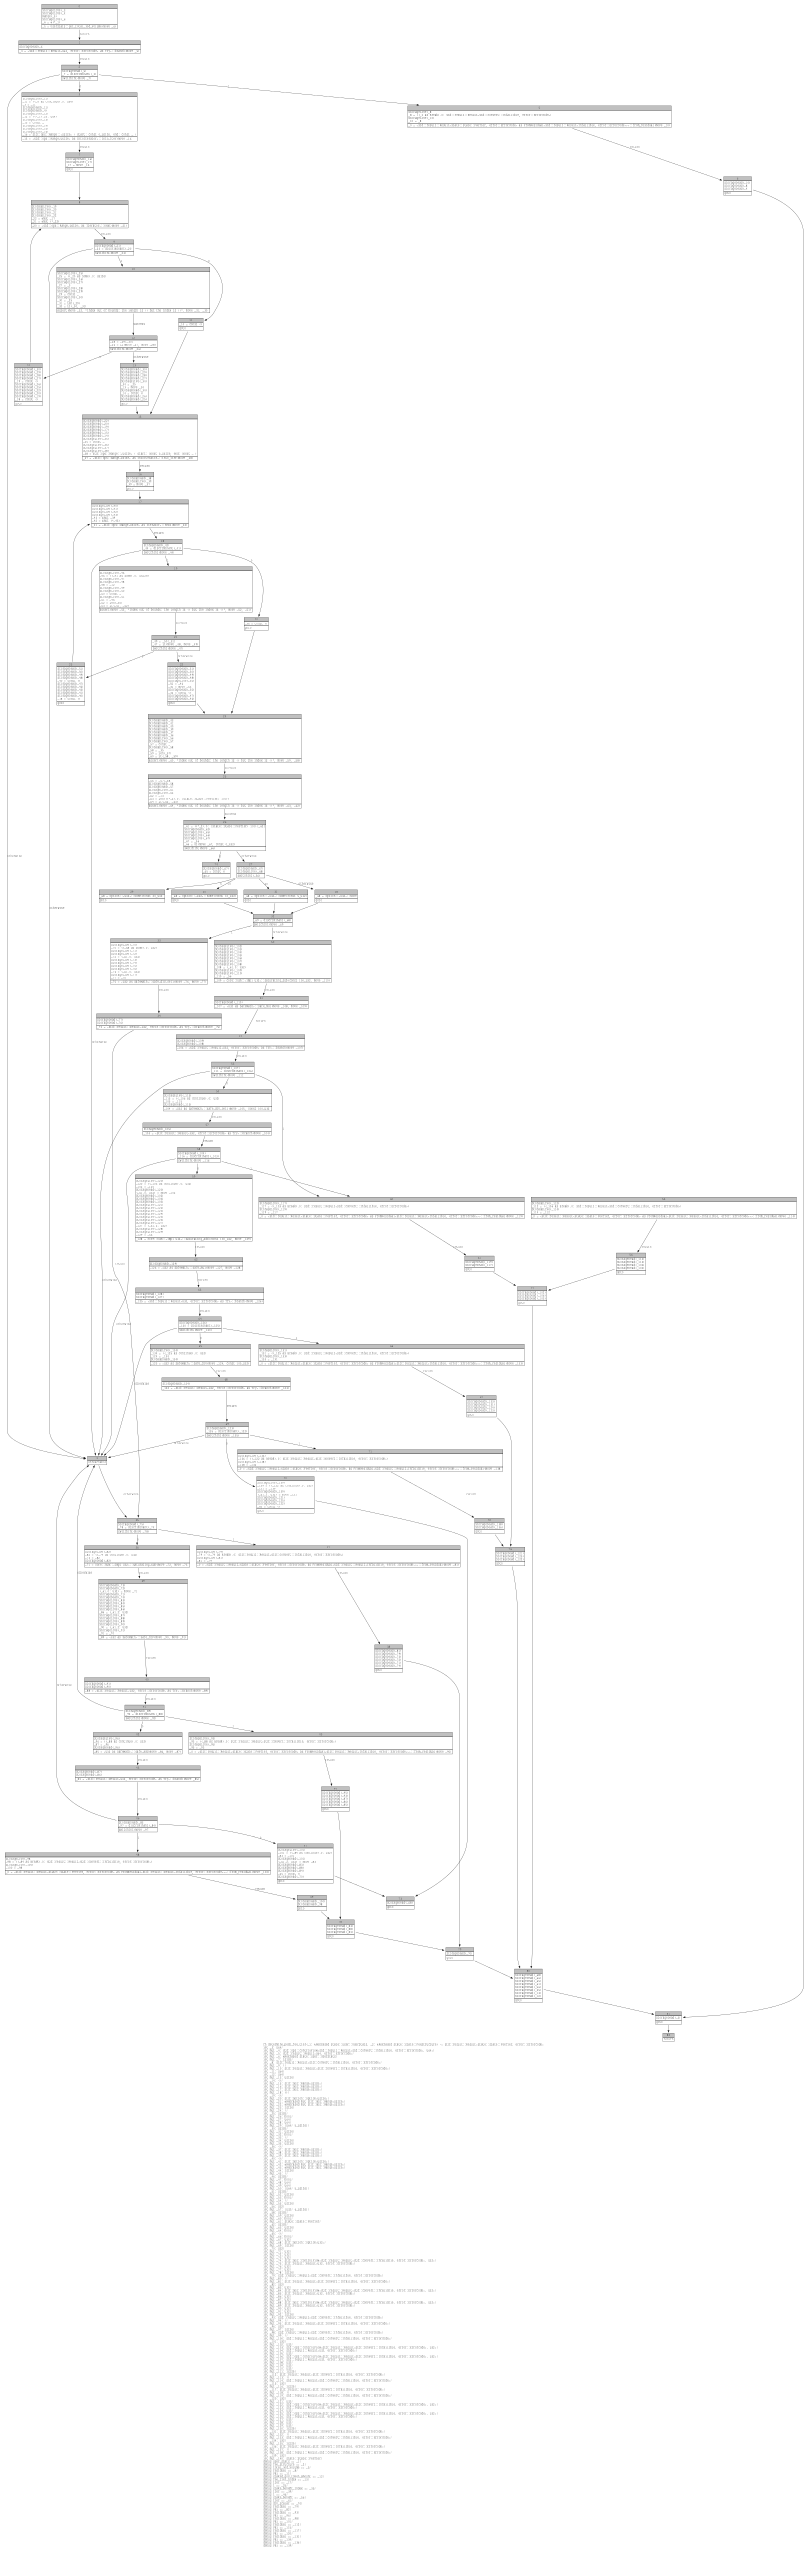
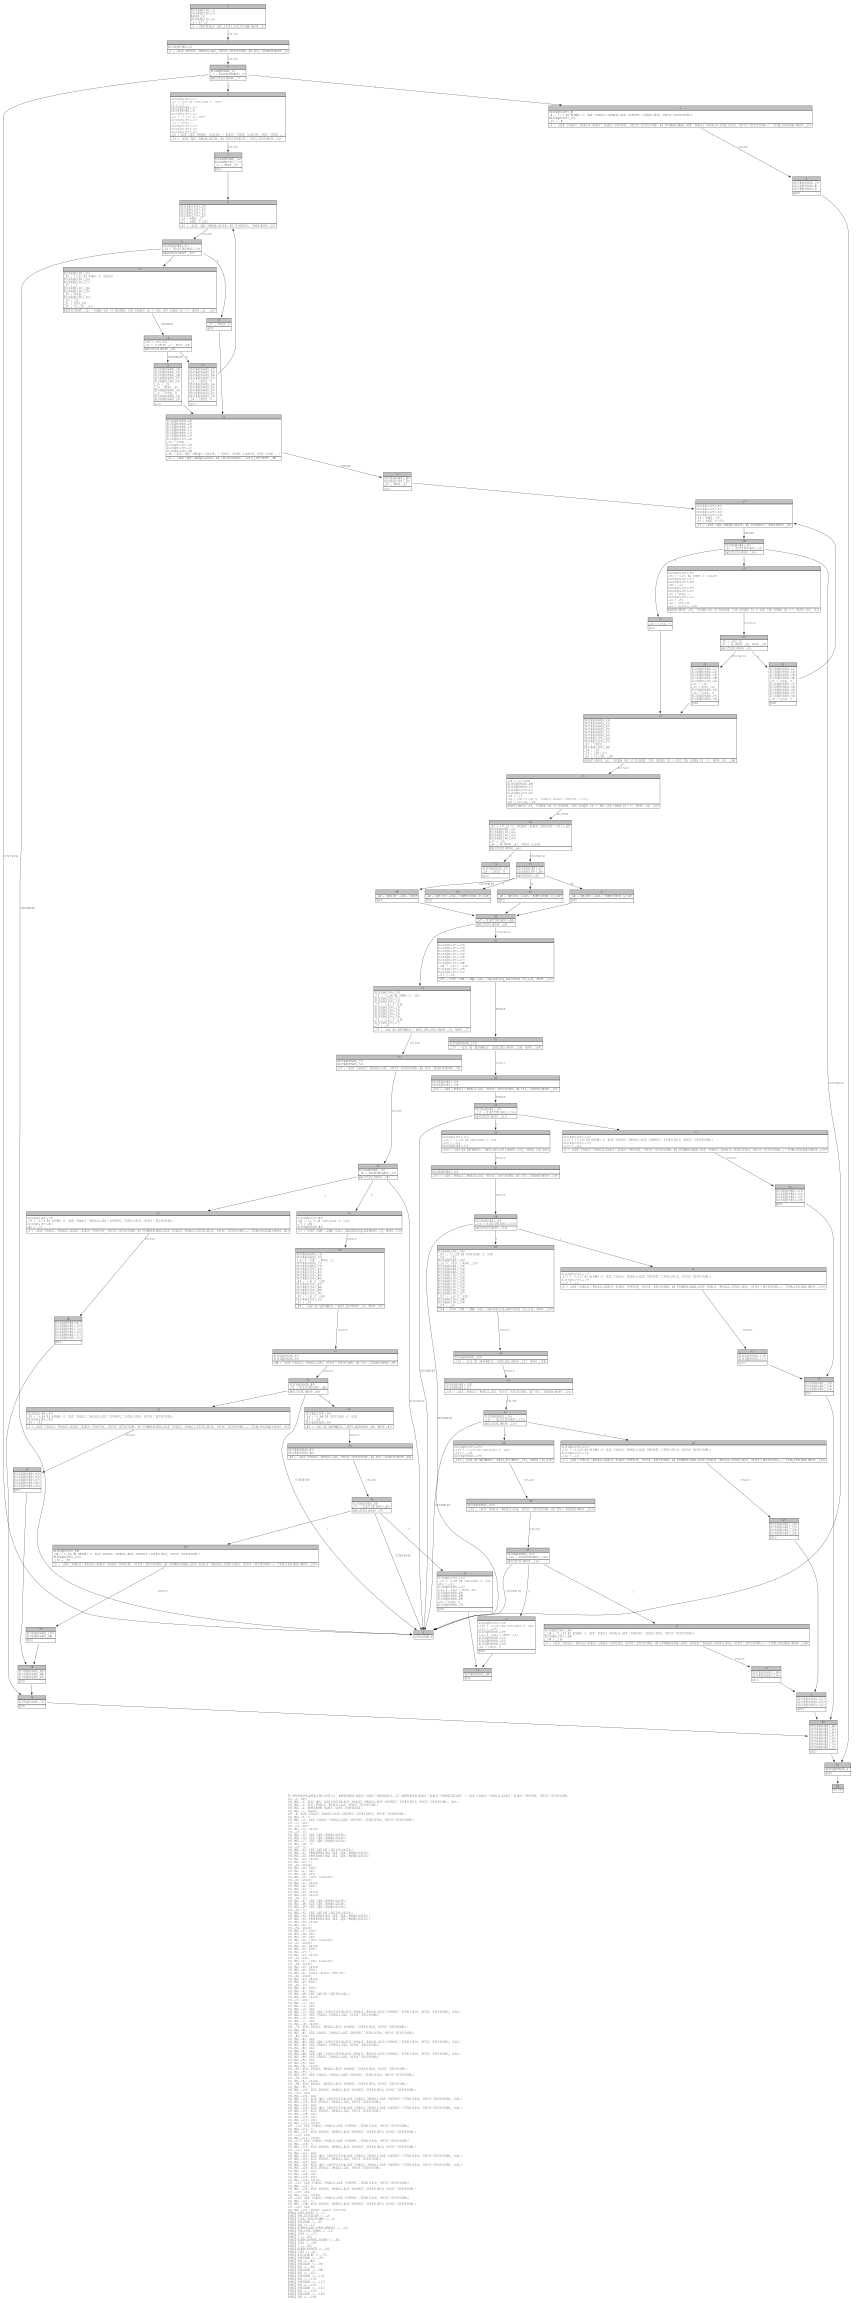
(282, 1136) -> (568, 1122)
(110, 1492) -> (409, 1401)
